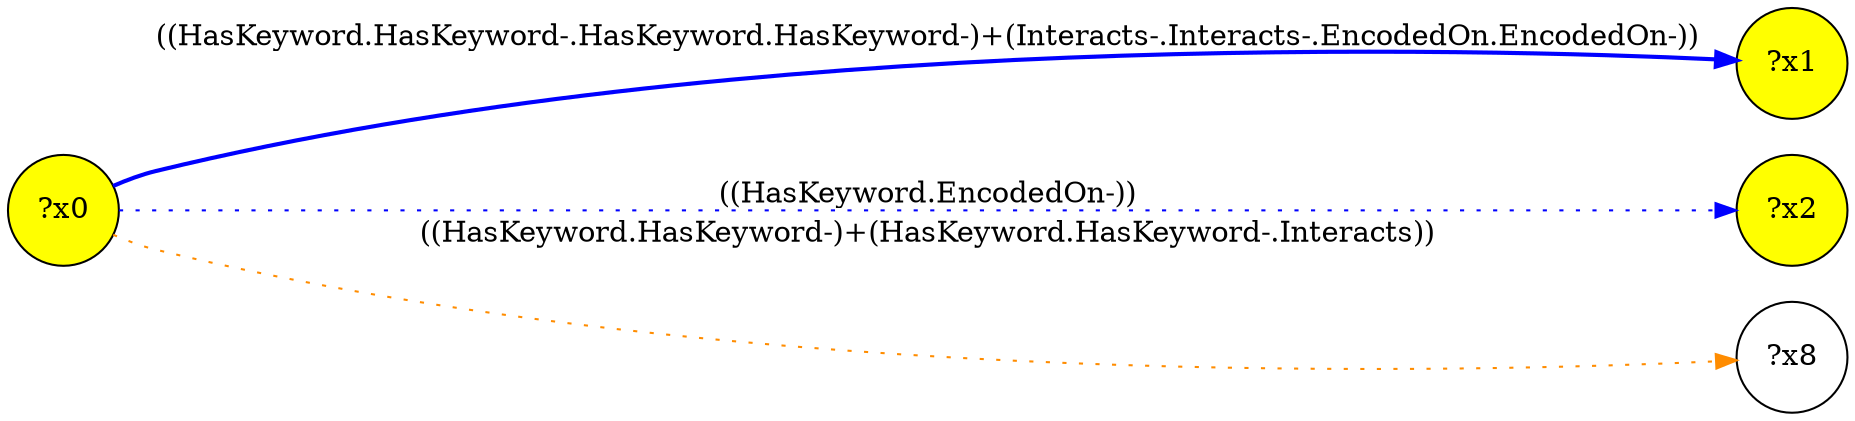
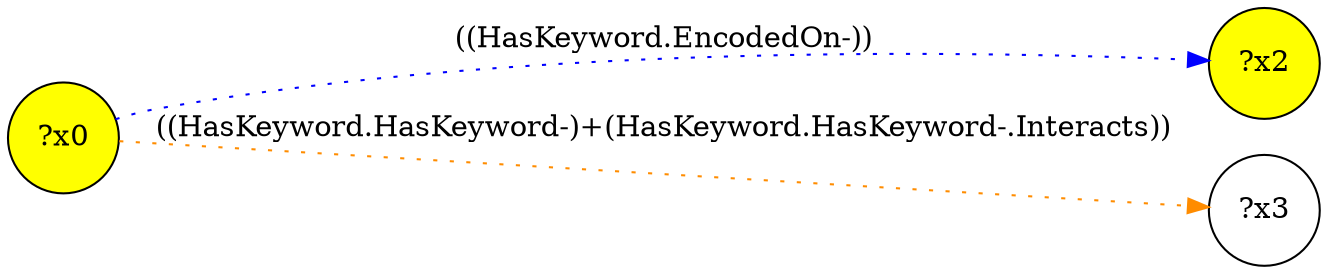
(1792, 63) -> none
(1792, 357) -> (1264, 210)
